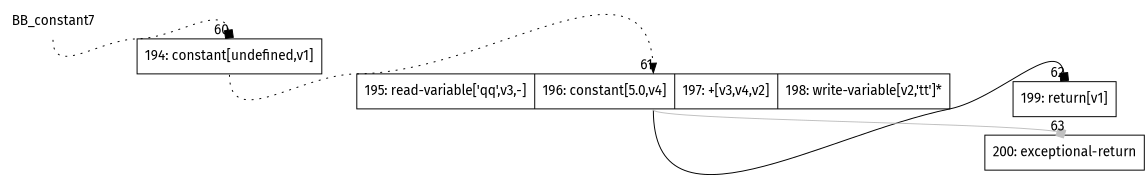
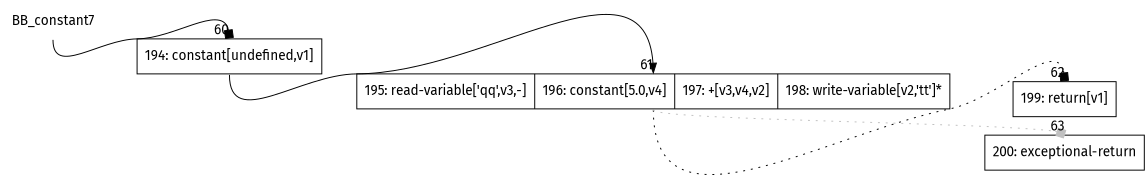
(137, 39) -> (137, 39)
(448, 58) -> (448, 58)
(854, 122) -> (854, 122)
(846, 140) -> (846, 140)
